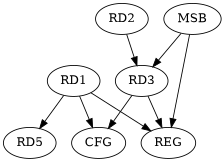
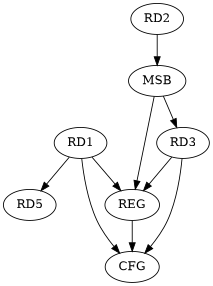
(130, 46) -> (157, 46)
none -> (132, 232)
